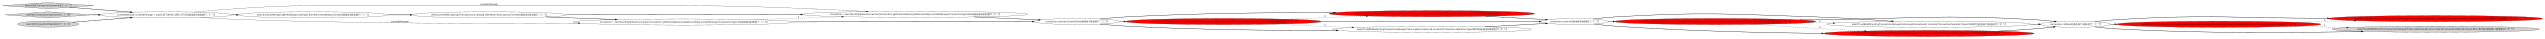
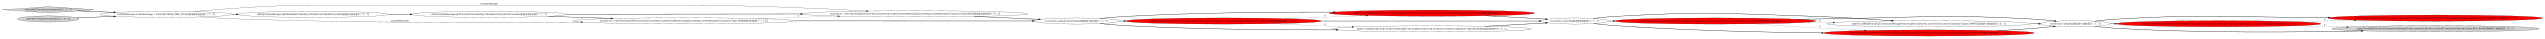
(48, 15) -> none
